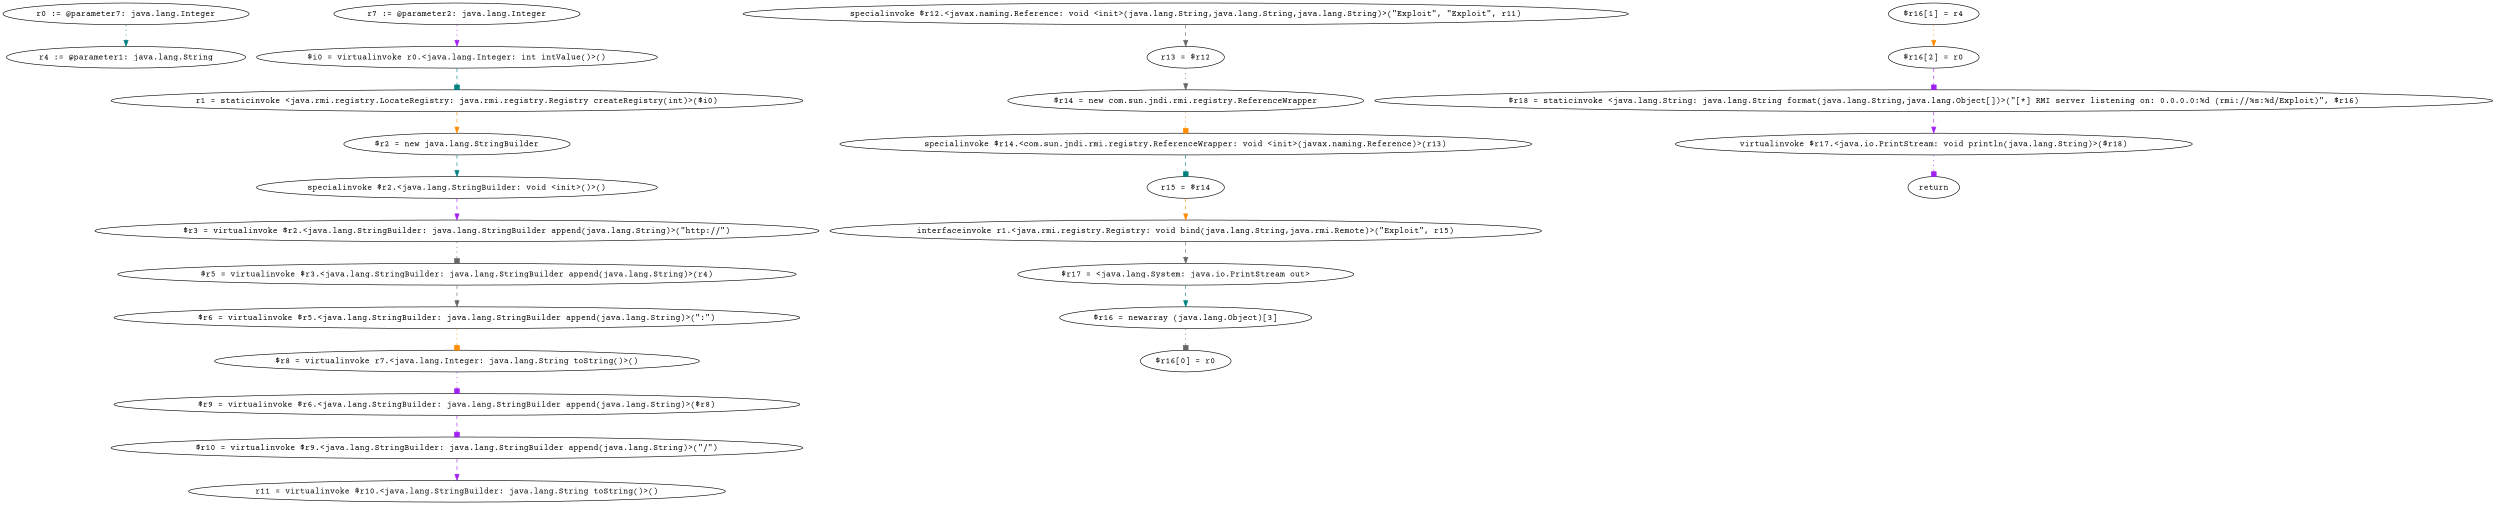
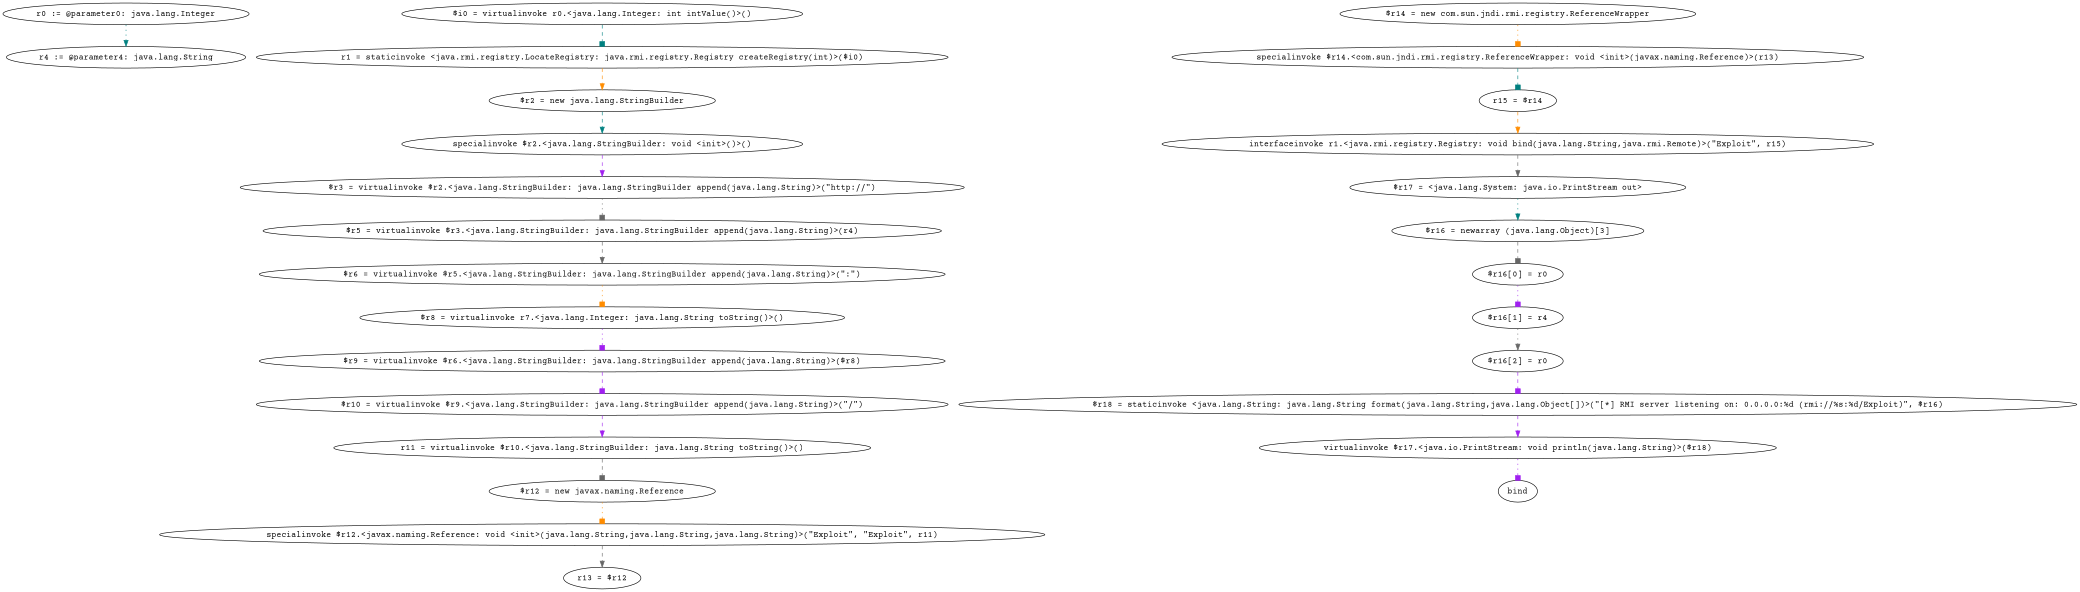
(126, 14) -> (126, 14)
(457, 14) -> none
(1934, 33) -> (1518, 336)
(126, 57) -> (126, 57)
(1186, 76) -> none
(1934, 187) -> (1518, 491)
(1186, 293) -> (1518, 206)
none -> (1518, 293)
(1186, 336) -> (1518, 250)
none -> (602, 491)
